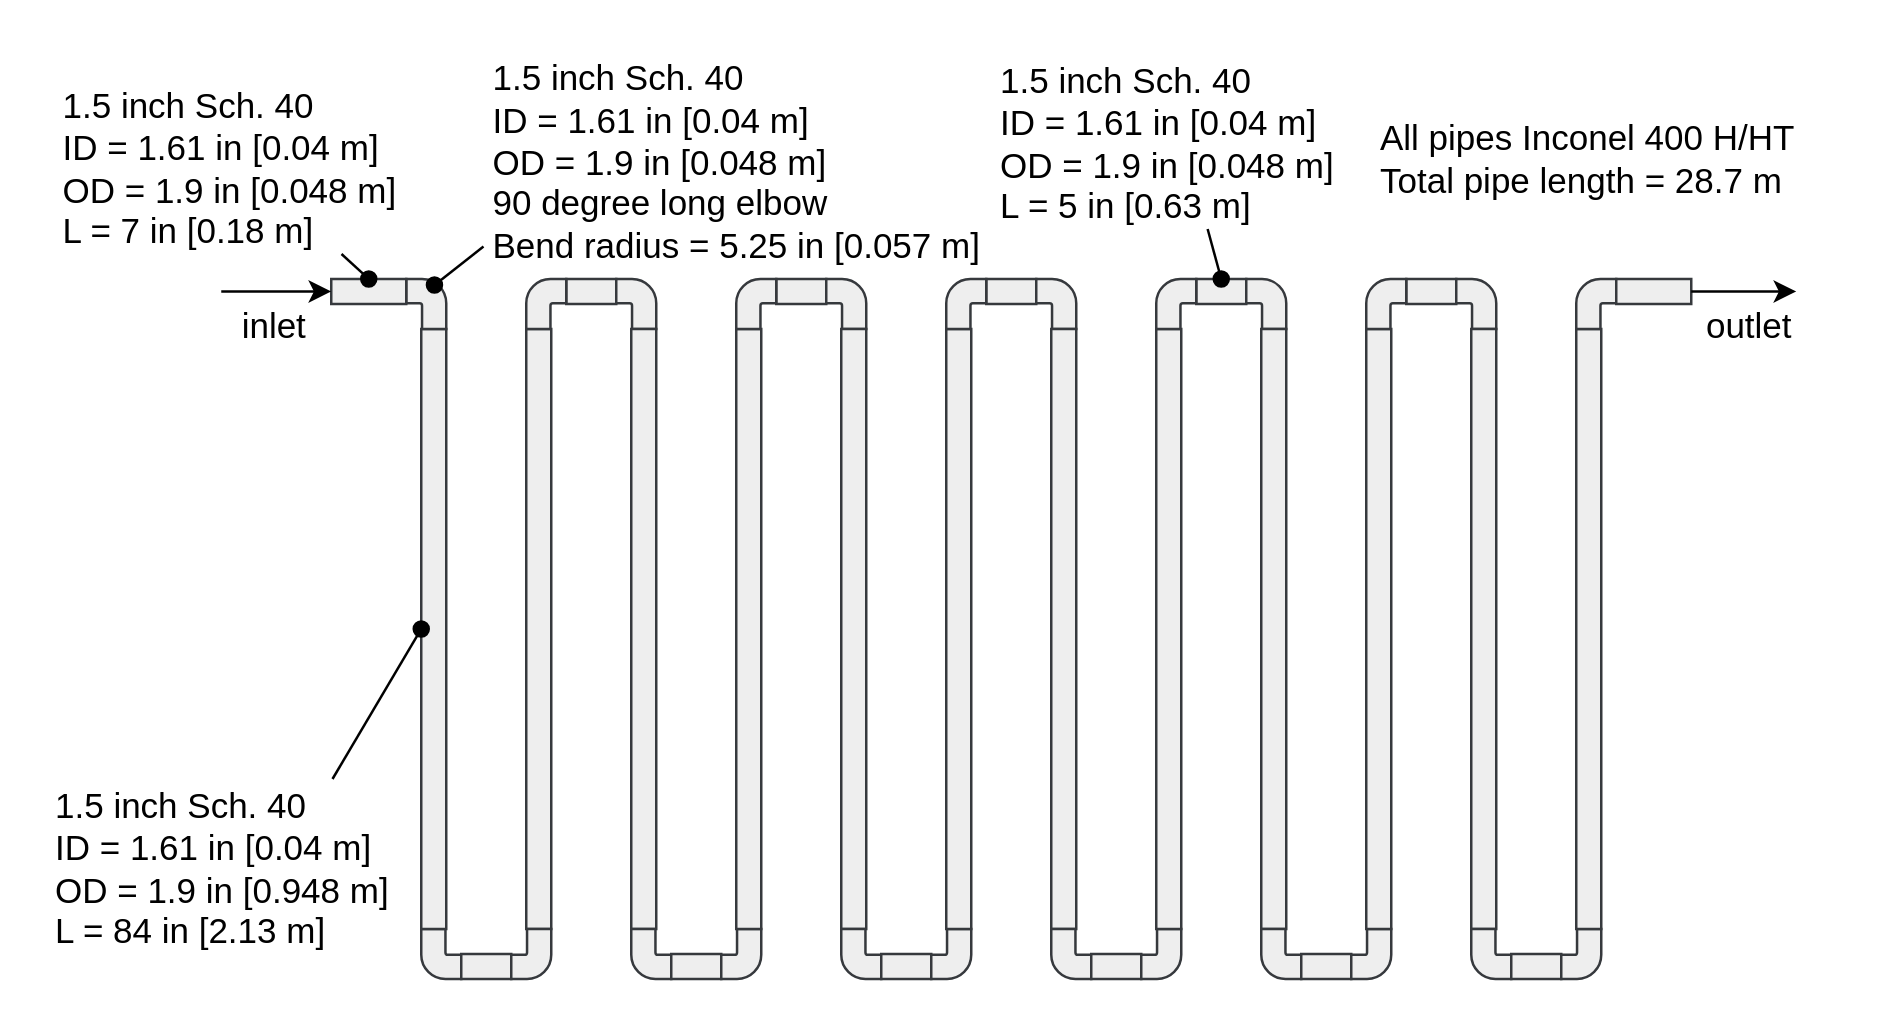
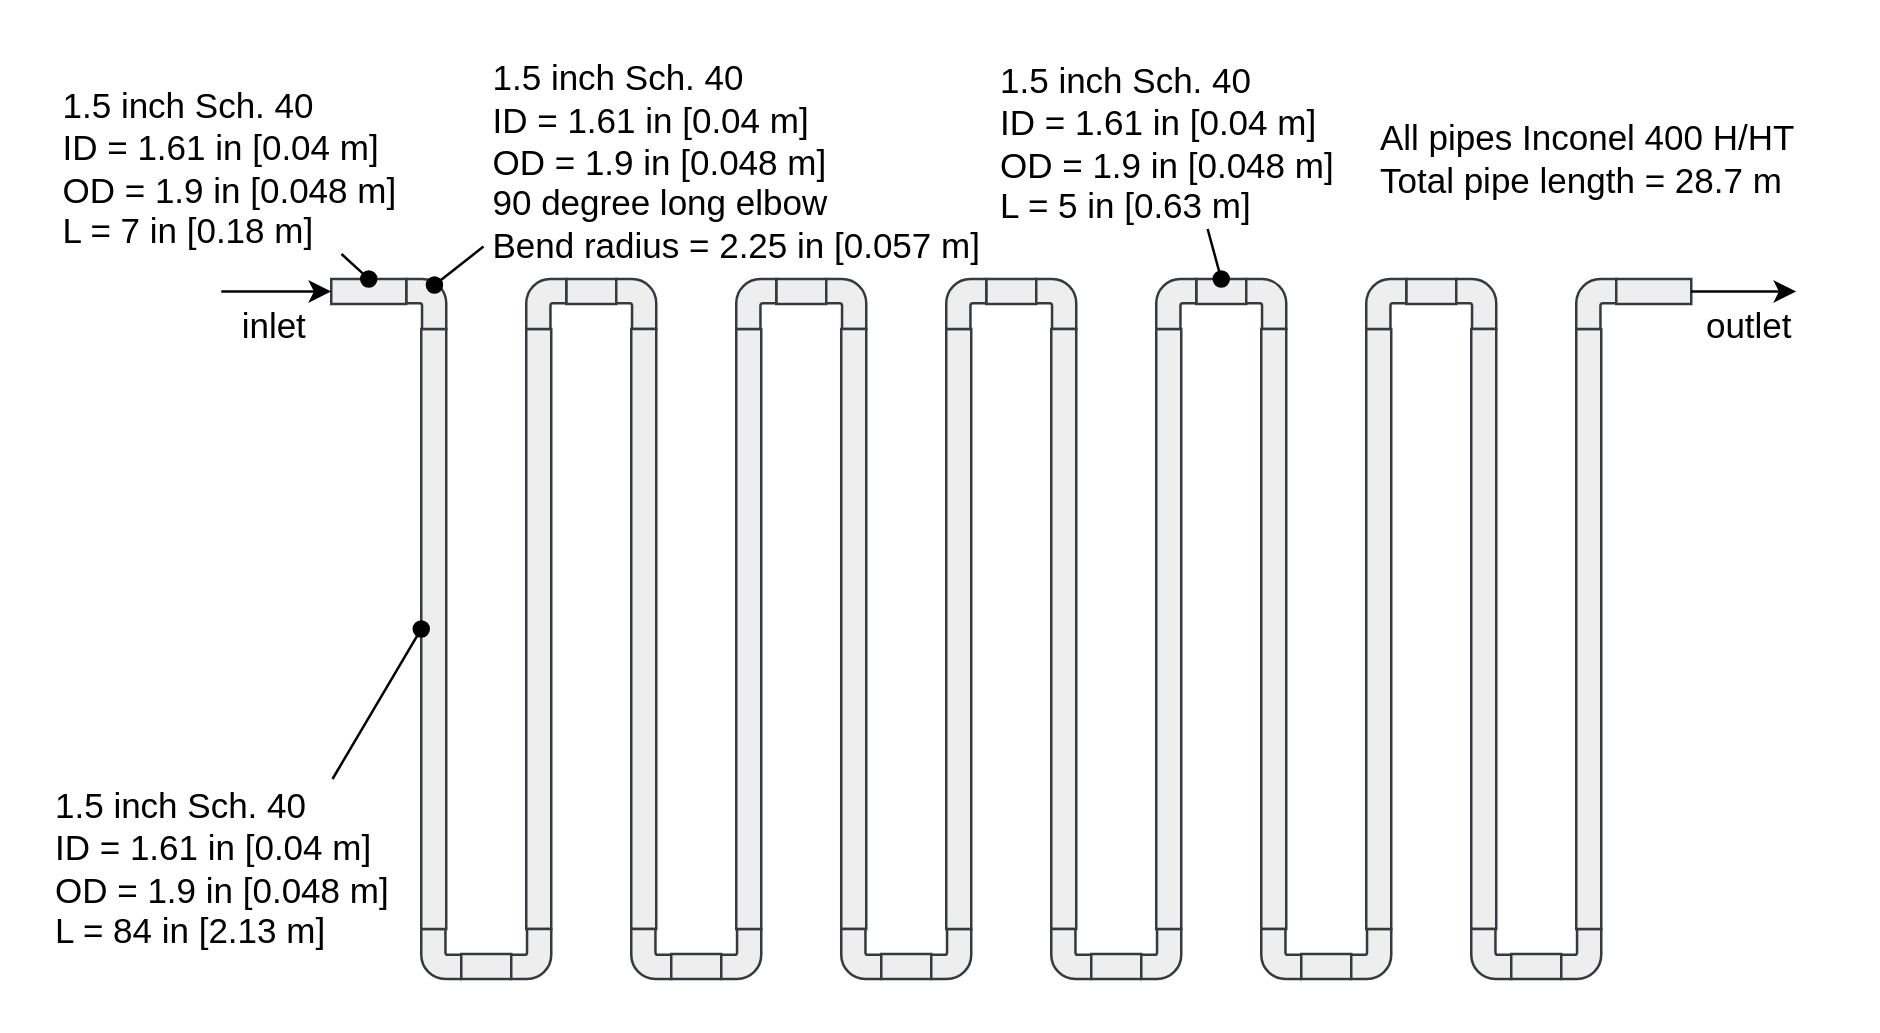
(752, 164) -> (752, 164)
(226, 870) -> (226, 870)
